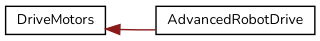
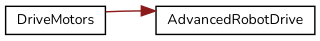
(138, 30) -> (123, 11)
